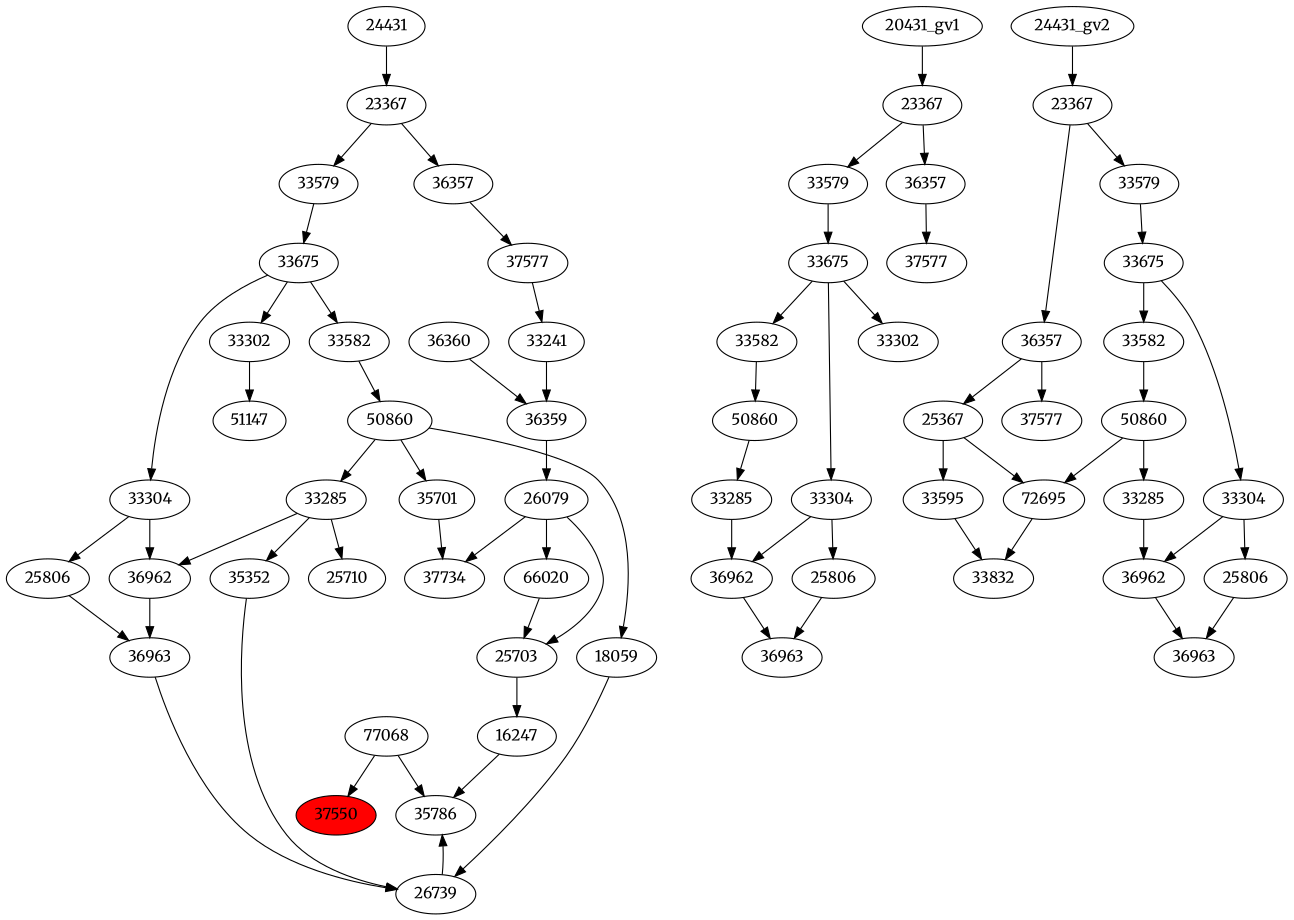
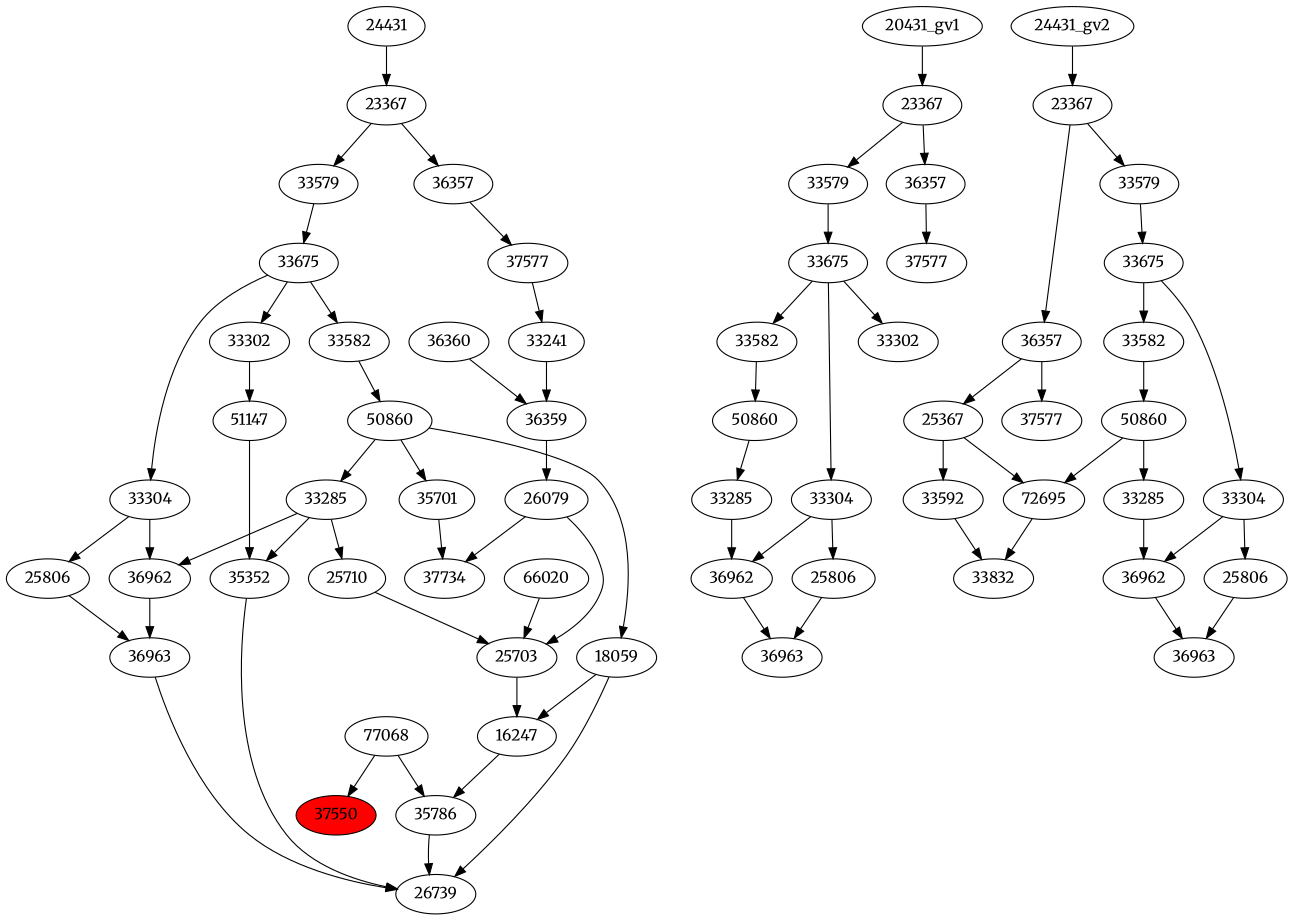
none -> (250, 494)
(943, 500) -> (943, 500)
(546, 534) -> none
none -> (427, 616)
none -> (571, 694)
(443, 860) -> (428, 849)
